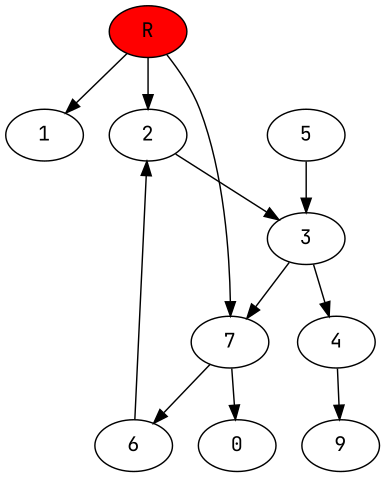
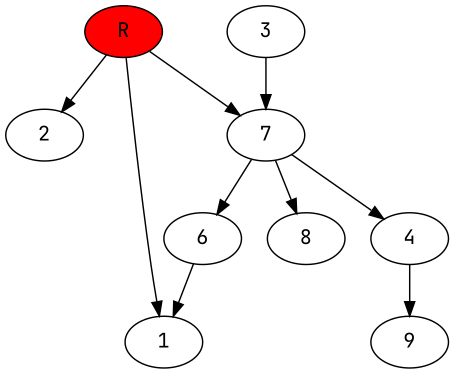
(306, 135) -> none
(230, 189) -> none
(319, 284) -> (331, 182)
(141, 298) -> (186, 283)
(237, 446) -> (306, 239)
